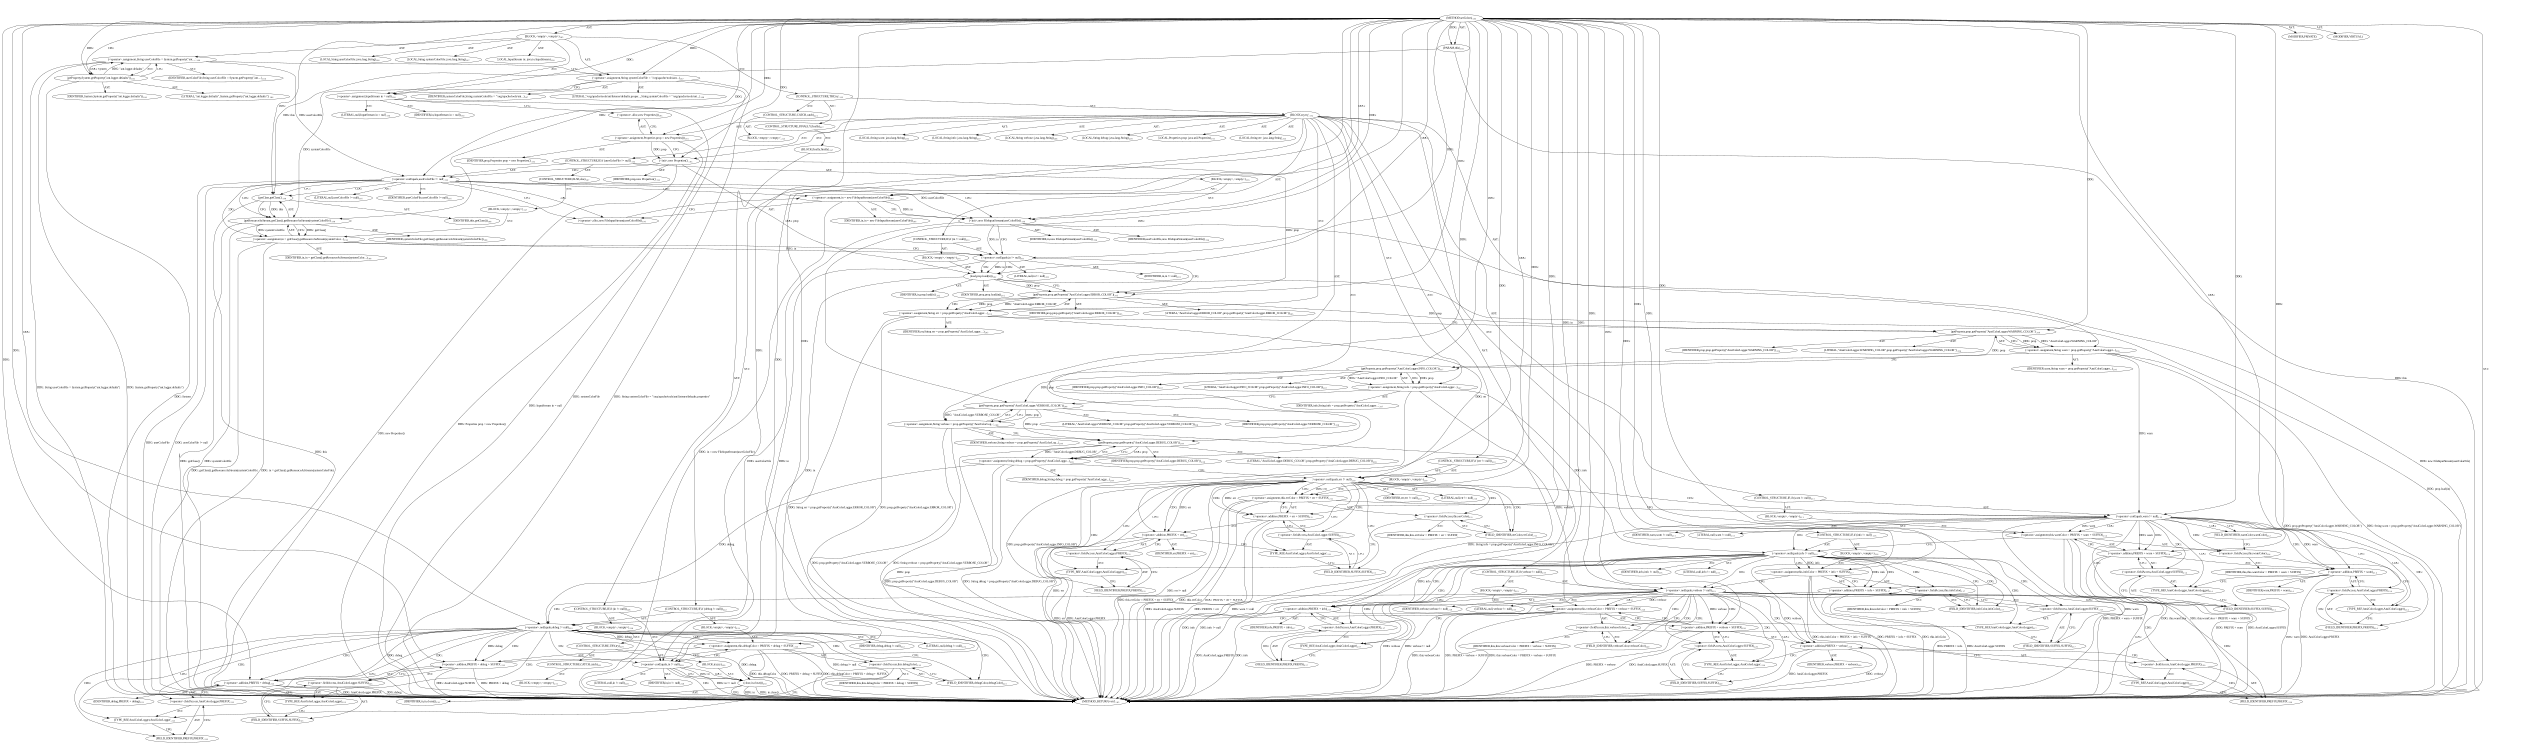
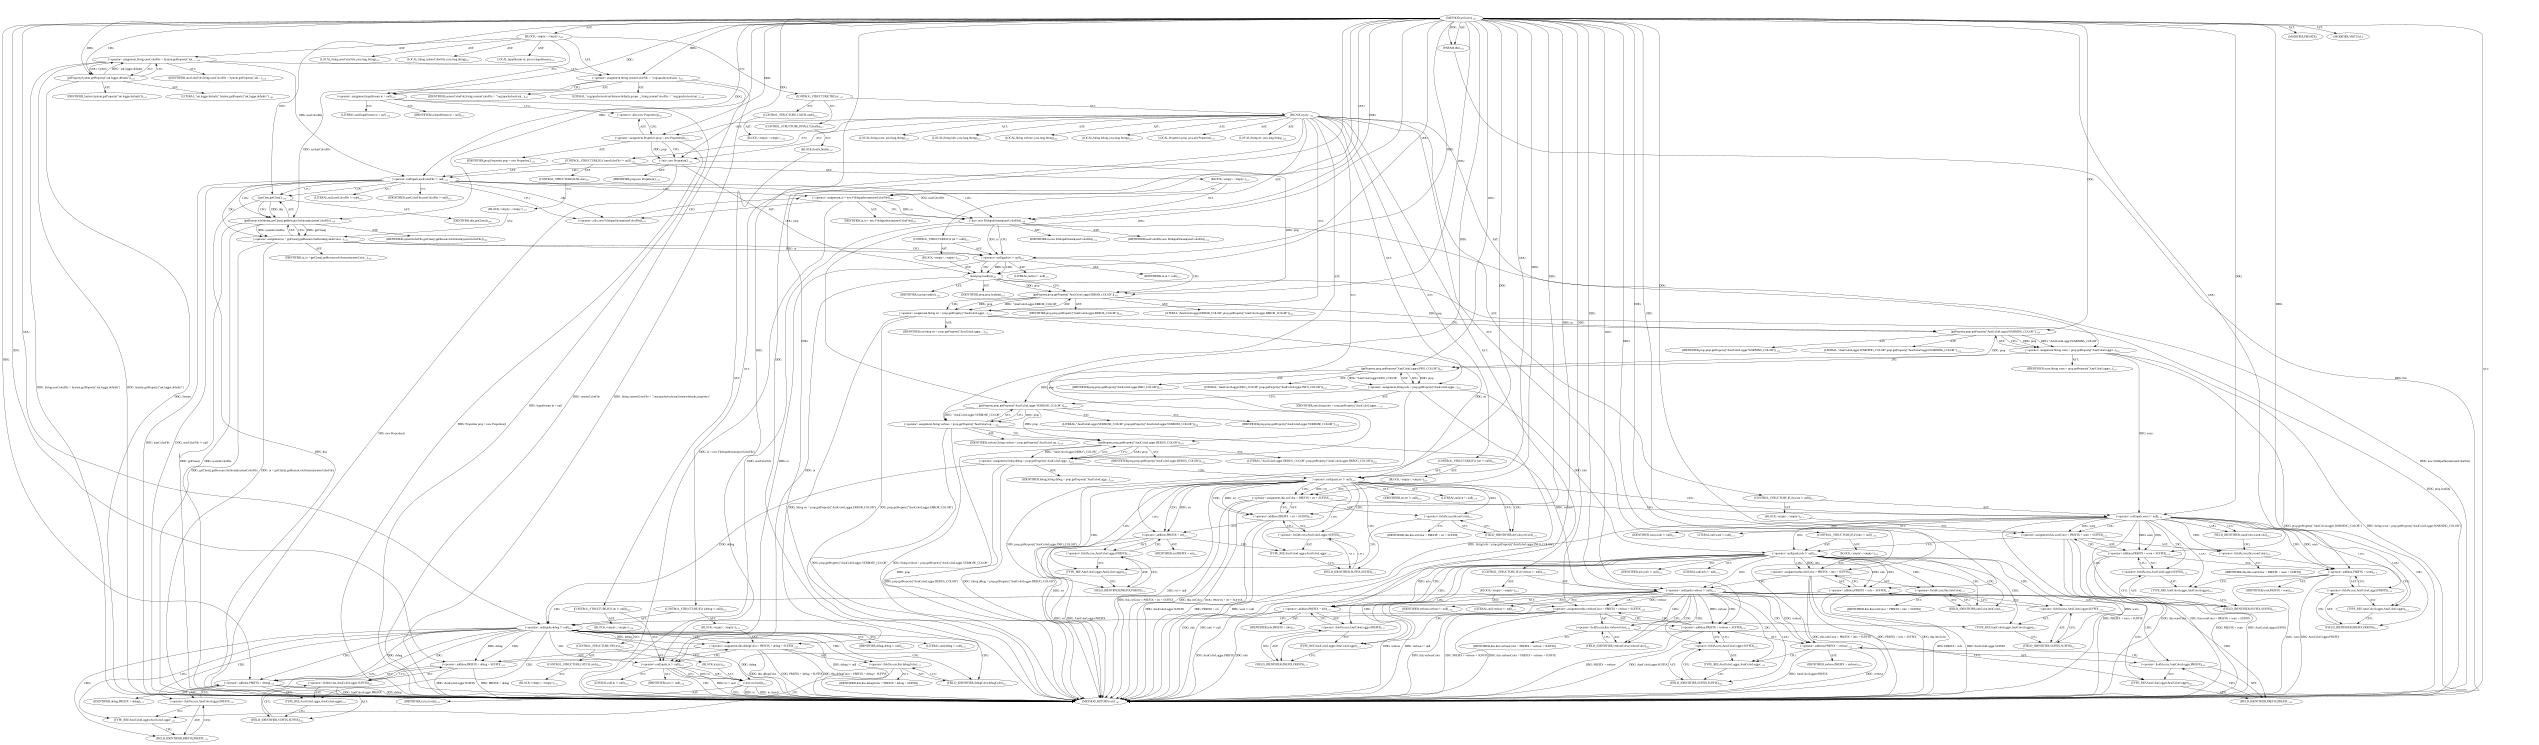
(815, 69) -> none
